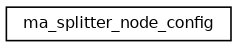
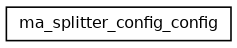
(119, 24) -> (119, 24)
